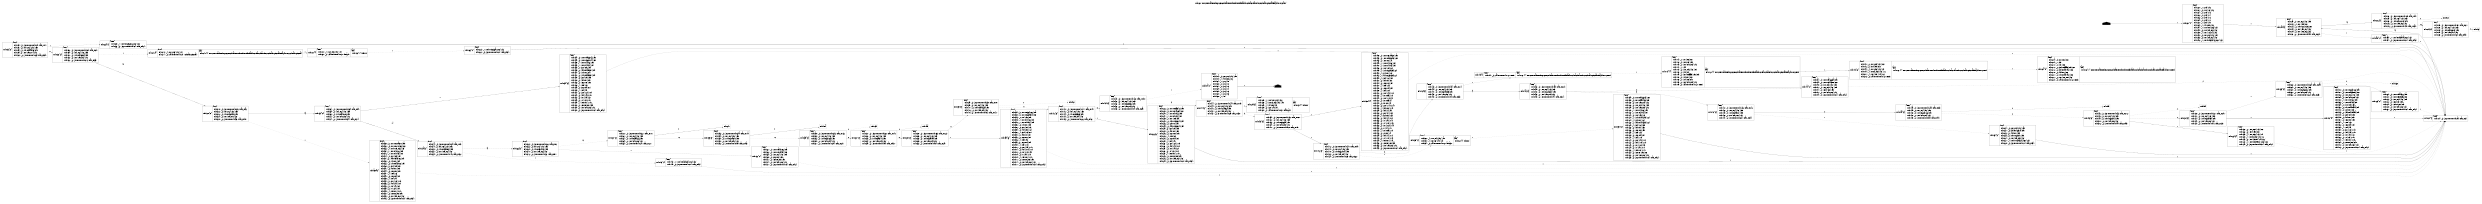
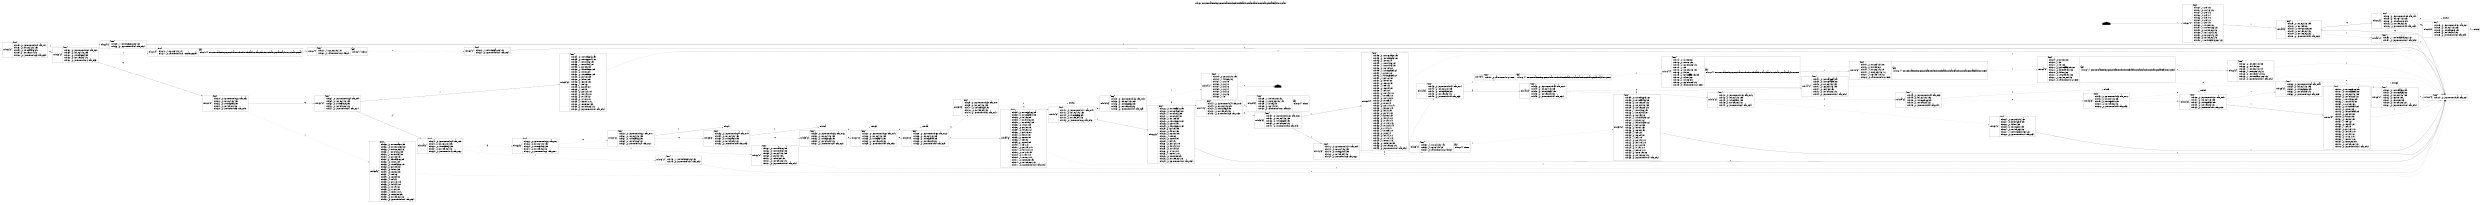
(2178, 127) -> (2201, 71)
